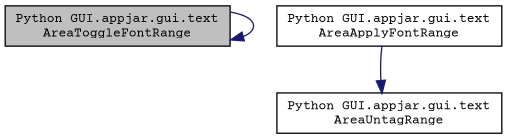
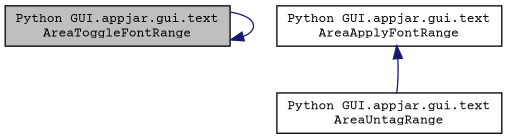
(381, 63) -> (398, 76)
